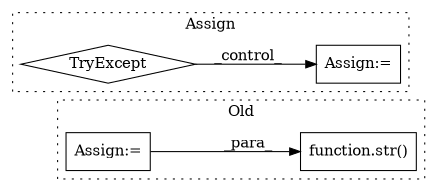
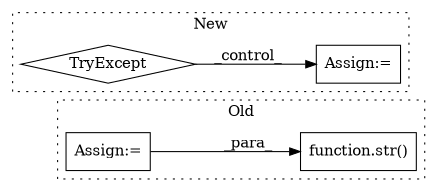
(211, 25) -> (211, 25)
